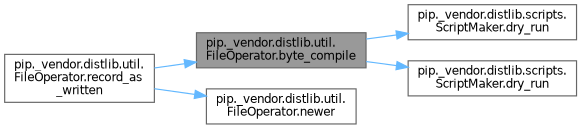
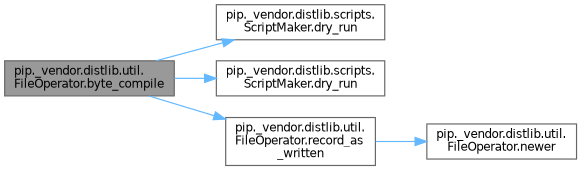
(169, 66) -> (181, 106)
